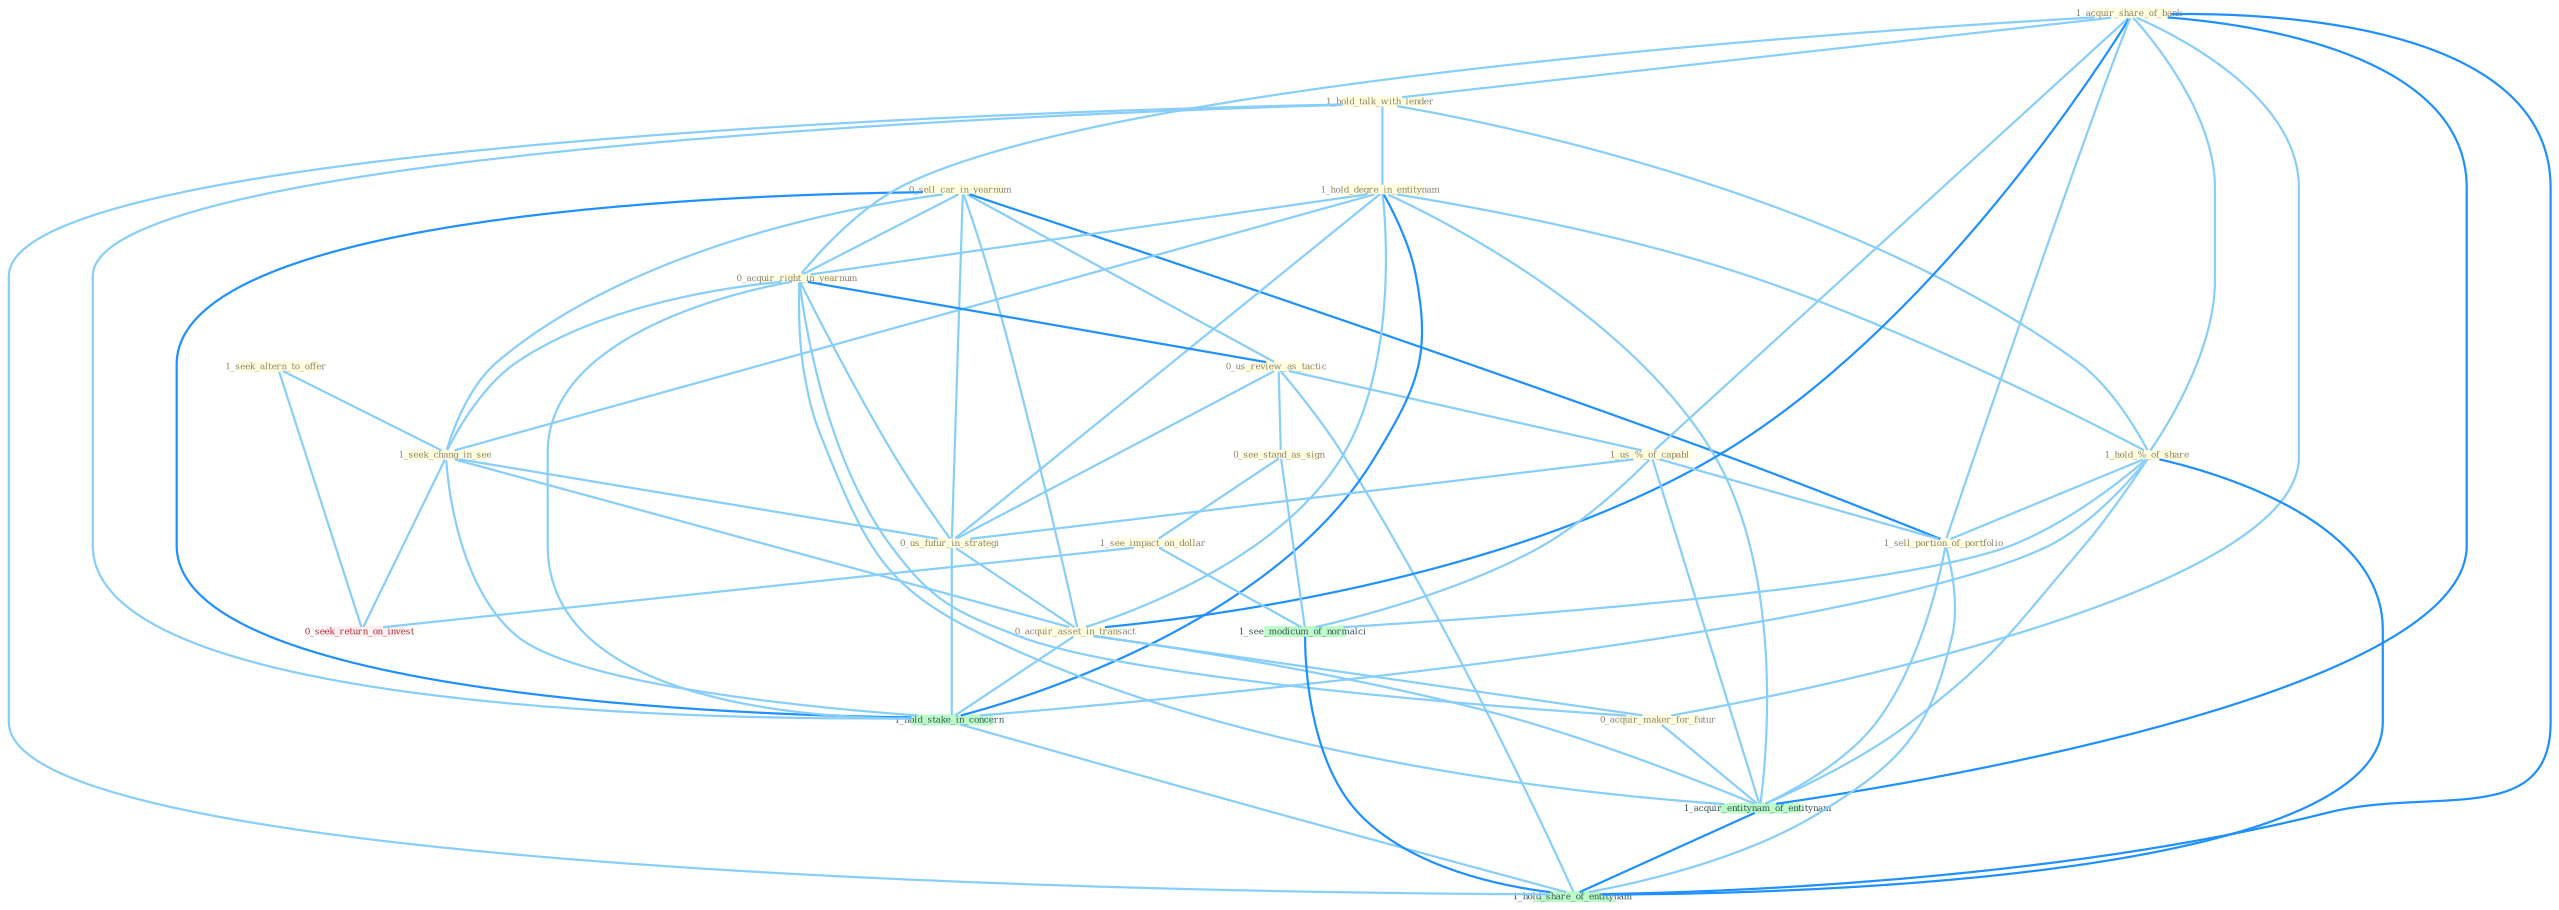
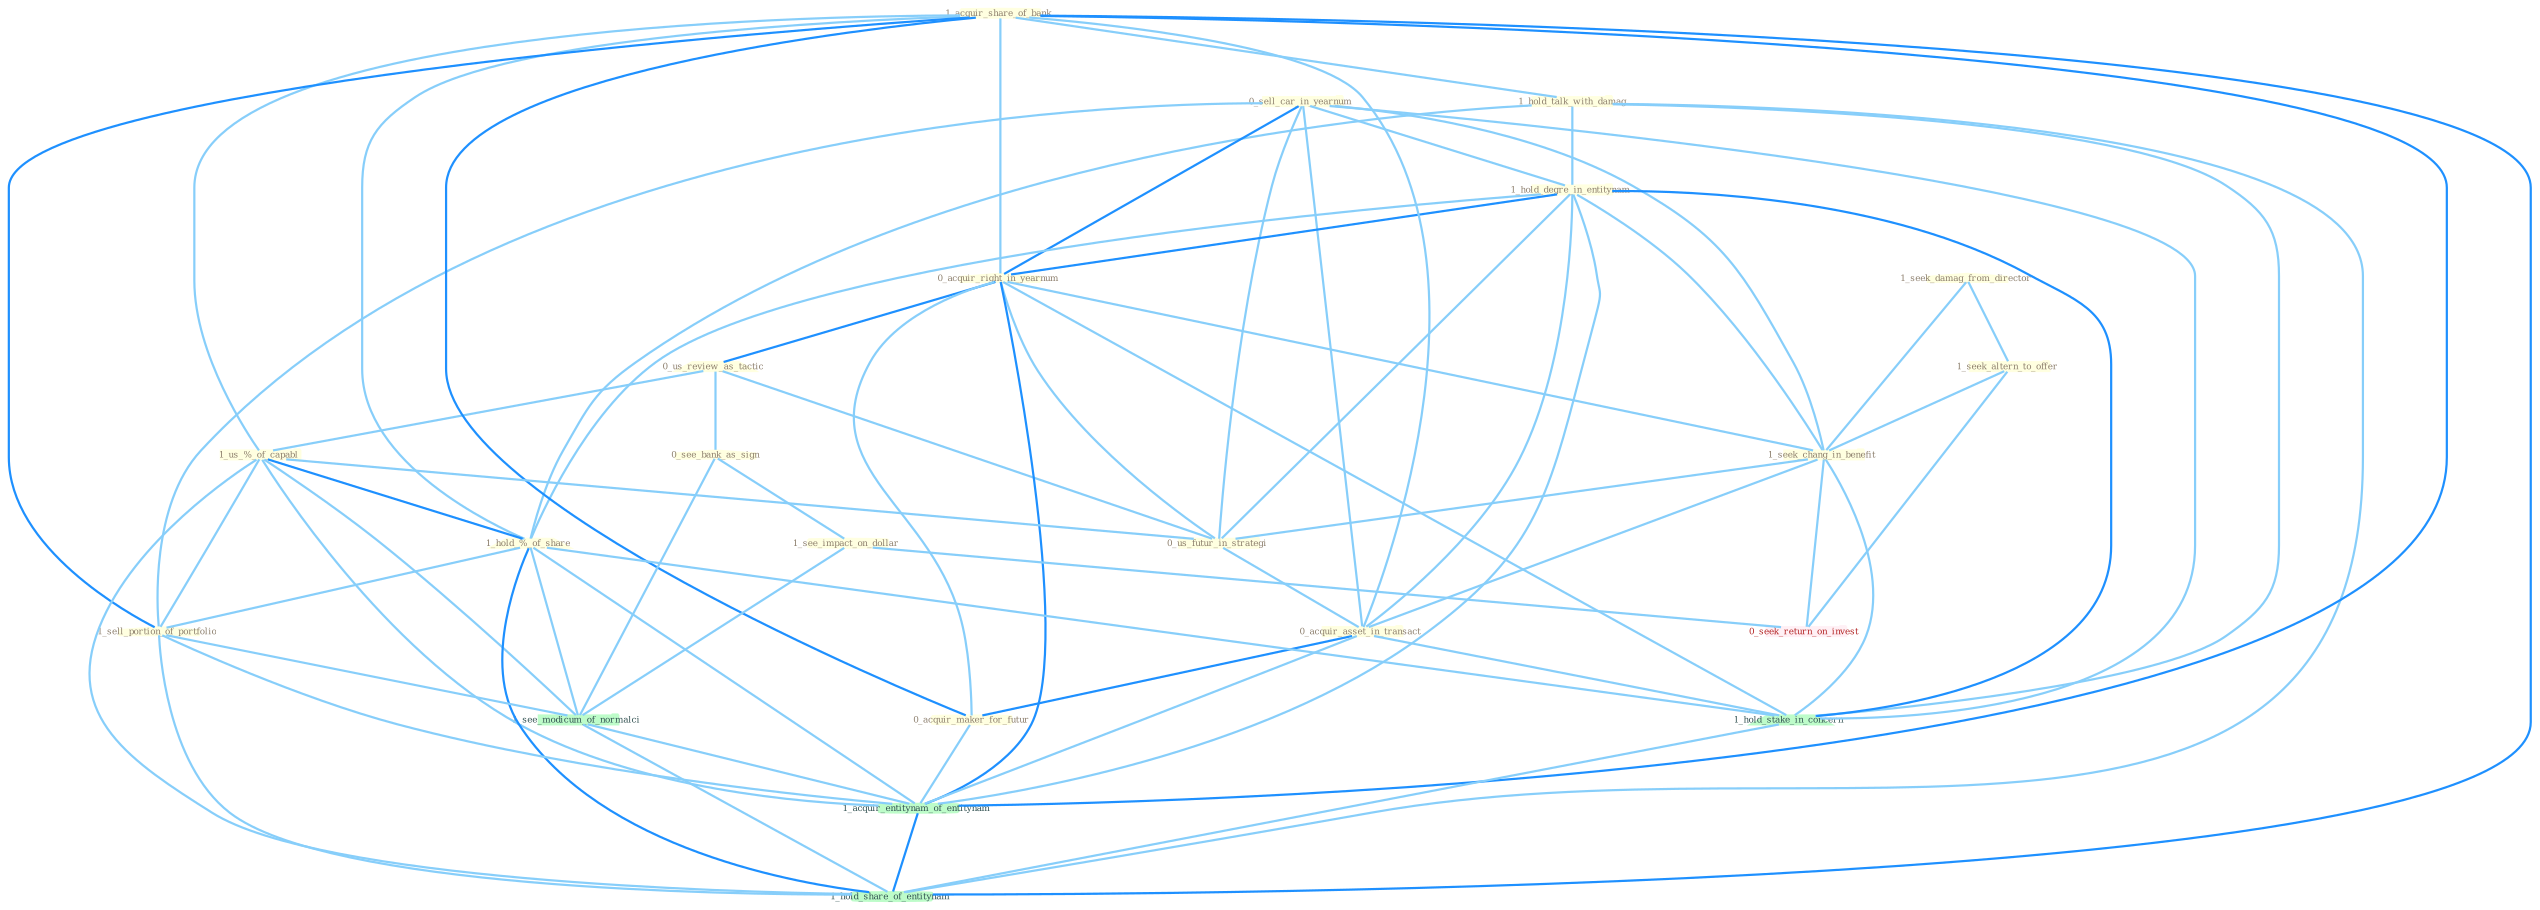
(1382, 102) -> (1572, 102)
(1130, 228) -> (1284, 234)
(881, 234) -> (1151, 190)
(2036, 277) -> (229, 101)
none -> (1968, 278)
(1128, 282) -> (1438, 146)
(1457, 360) -> (608, 206)
(177, 449) -> (2126, 230)
(446, 455) -> (1824, 455)
(1281, 455) -> (716, 455)
(1674, 478) -> (1409, 188)
none -> (395, 499)
(2246, 530) -> (446, 310)
(952, 636) -> none
(1447, 637) -> (191, 799)
none -> (367, 675)
(1114, 688) -> (1044, 584)
(1450, 688) -> (1167, 676)
(952, 720) -> (1791, 720)
none -> (749, 764)
(1367, 821) -> (735, 808)
(1575, 897) -> (892, 897)
